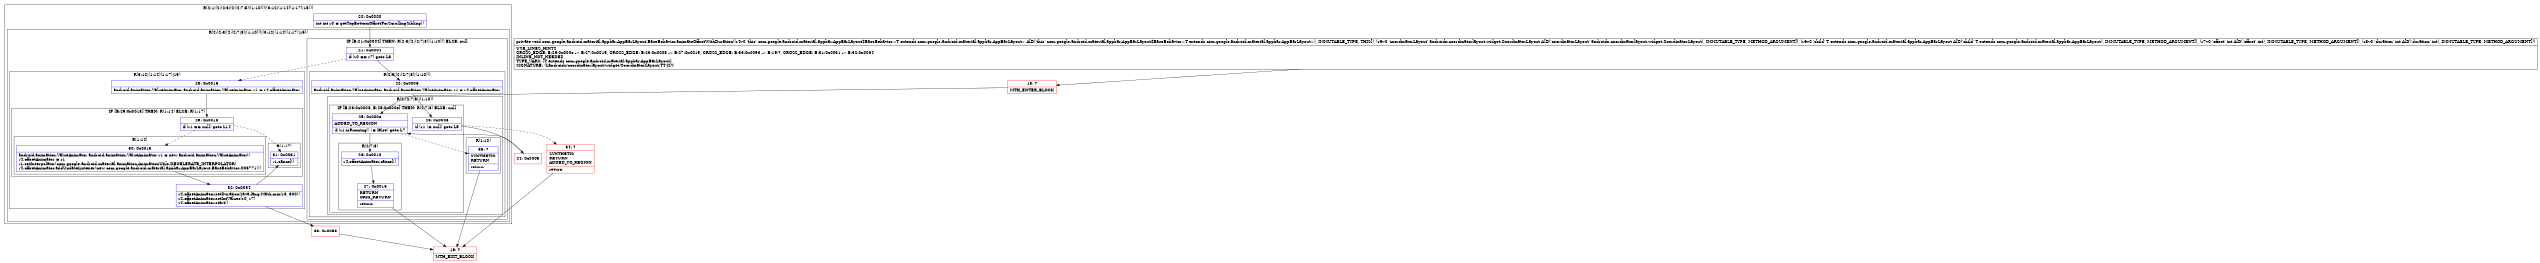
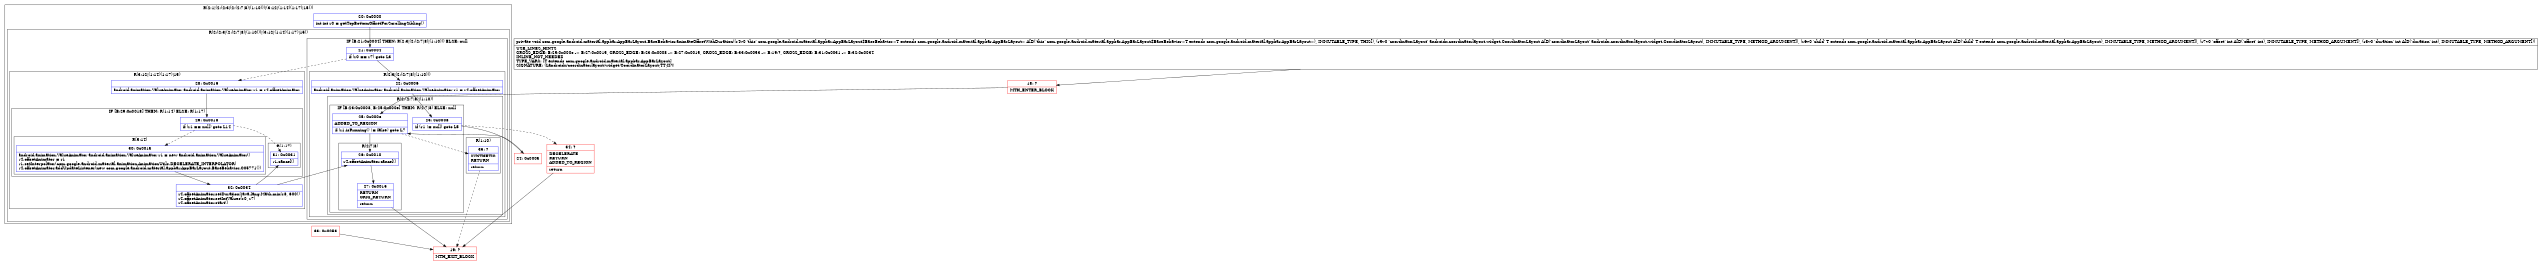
(140, 140) -> (140, 140)
(562, 154) -> (564, 154)
(469, 207) -> (469, 207)
(288, 216) -> (313, 175)
